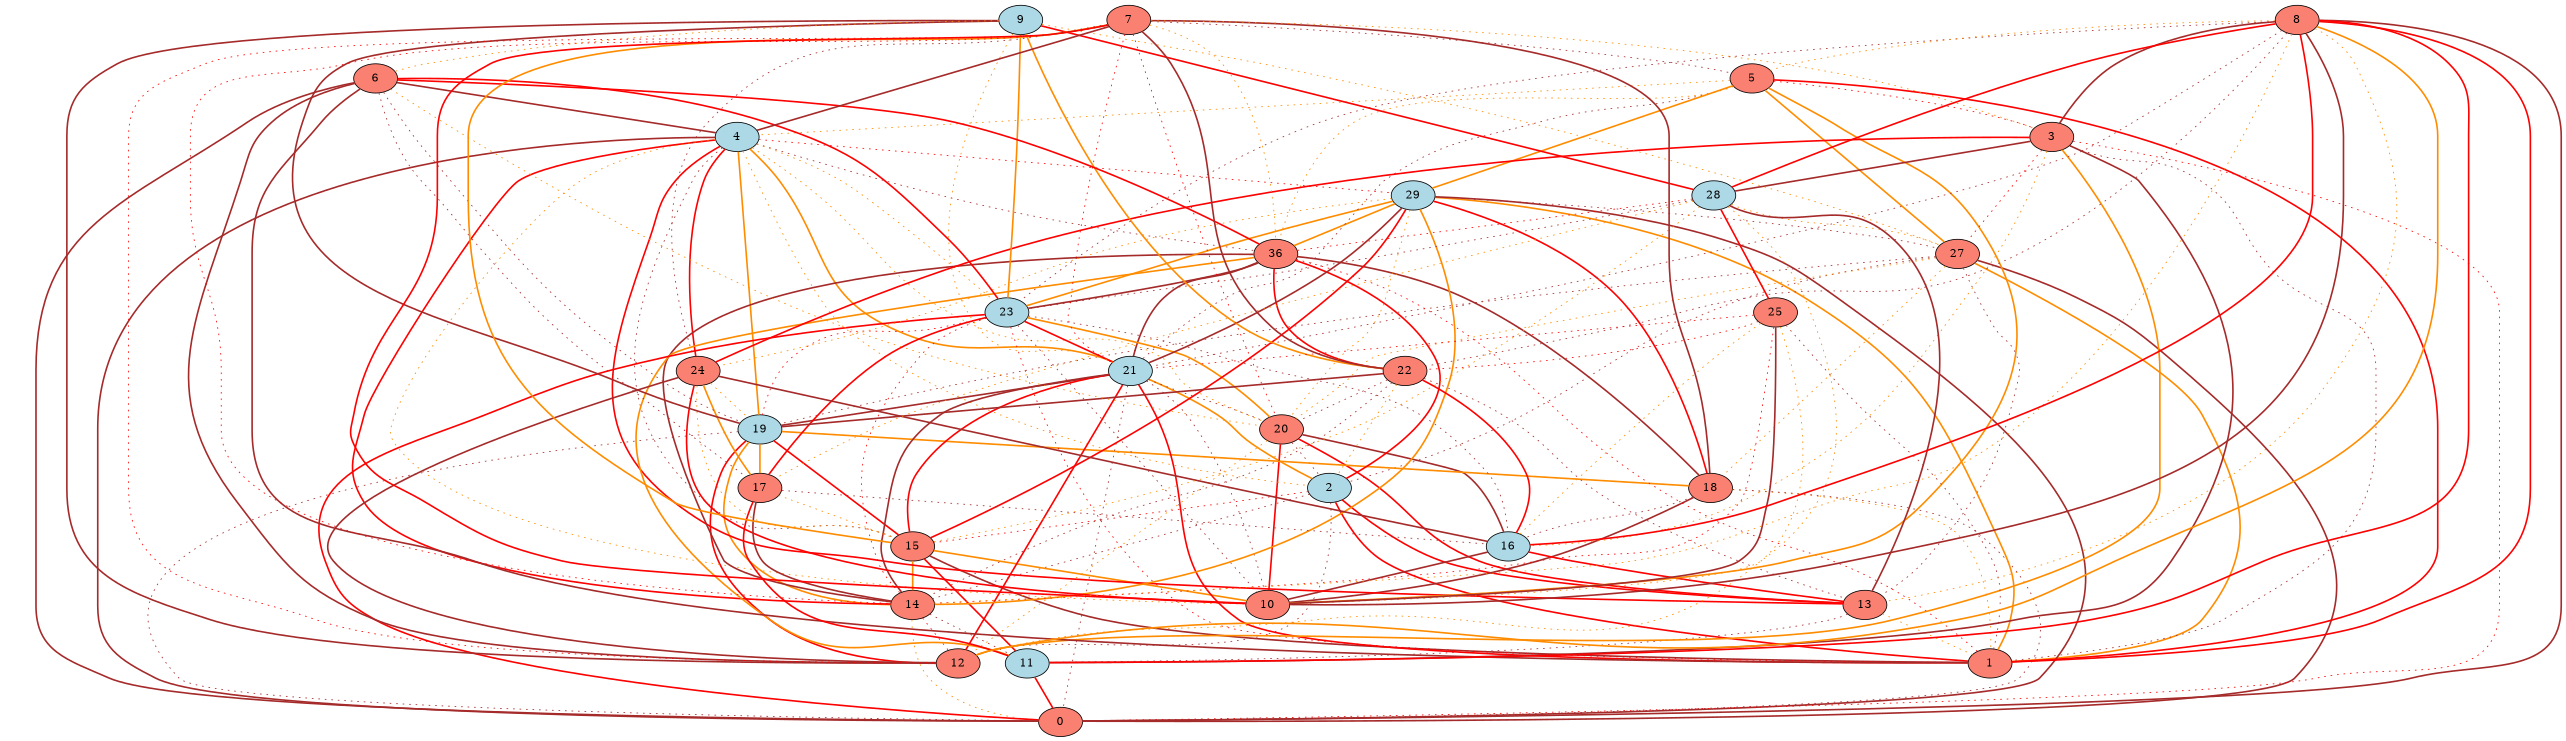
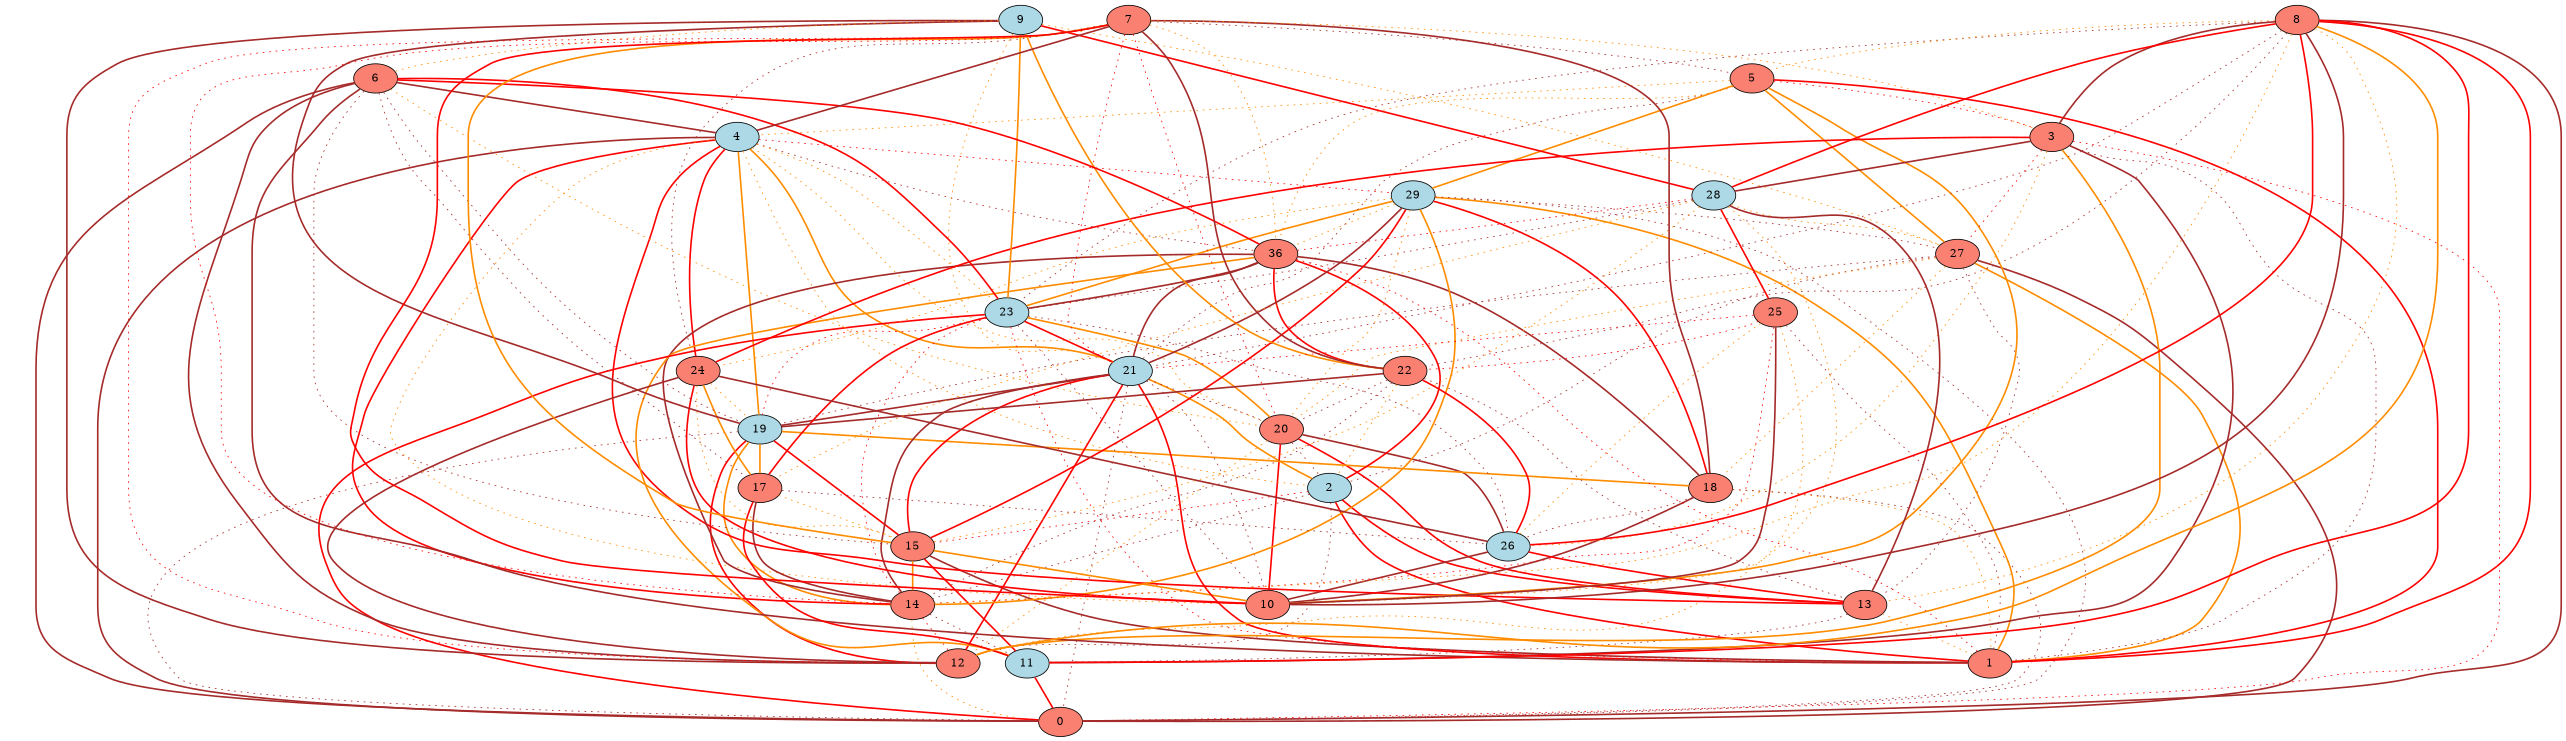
(1334, 229) -> (1334, 229)
(647, 422) -> (461, 475)
(1508, 546) -> (1508, 546)
(2020, 683) -> (2020, 683)
